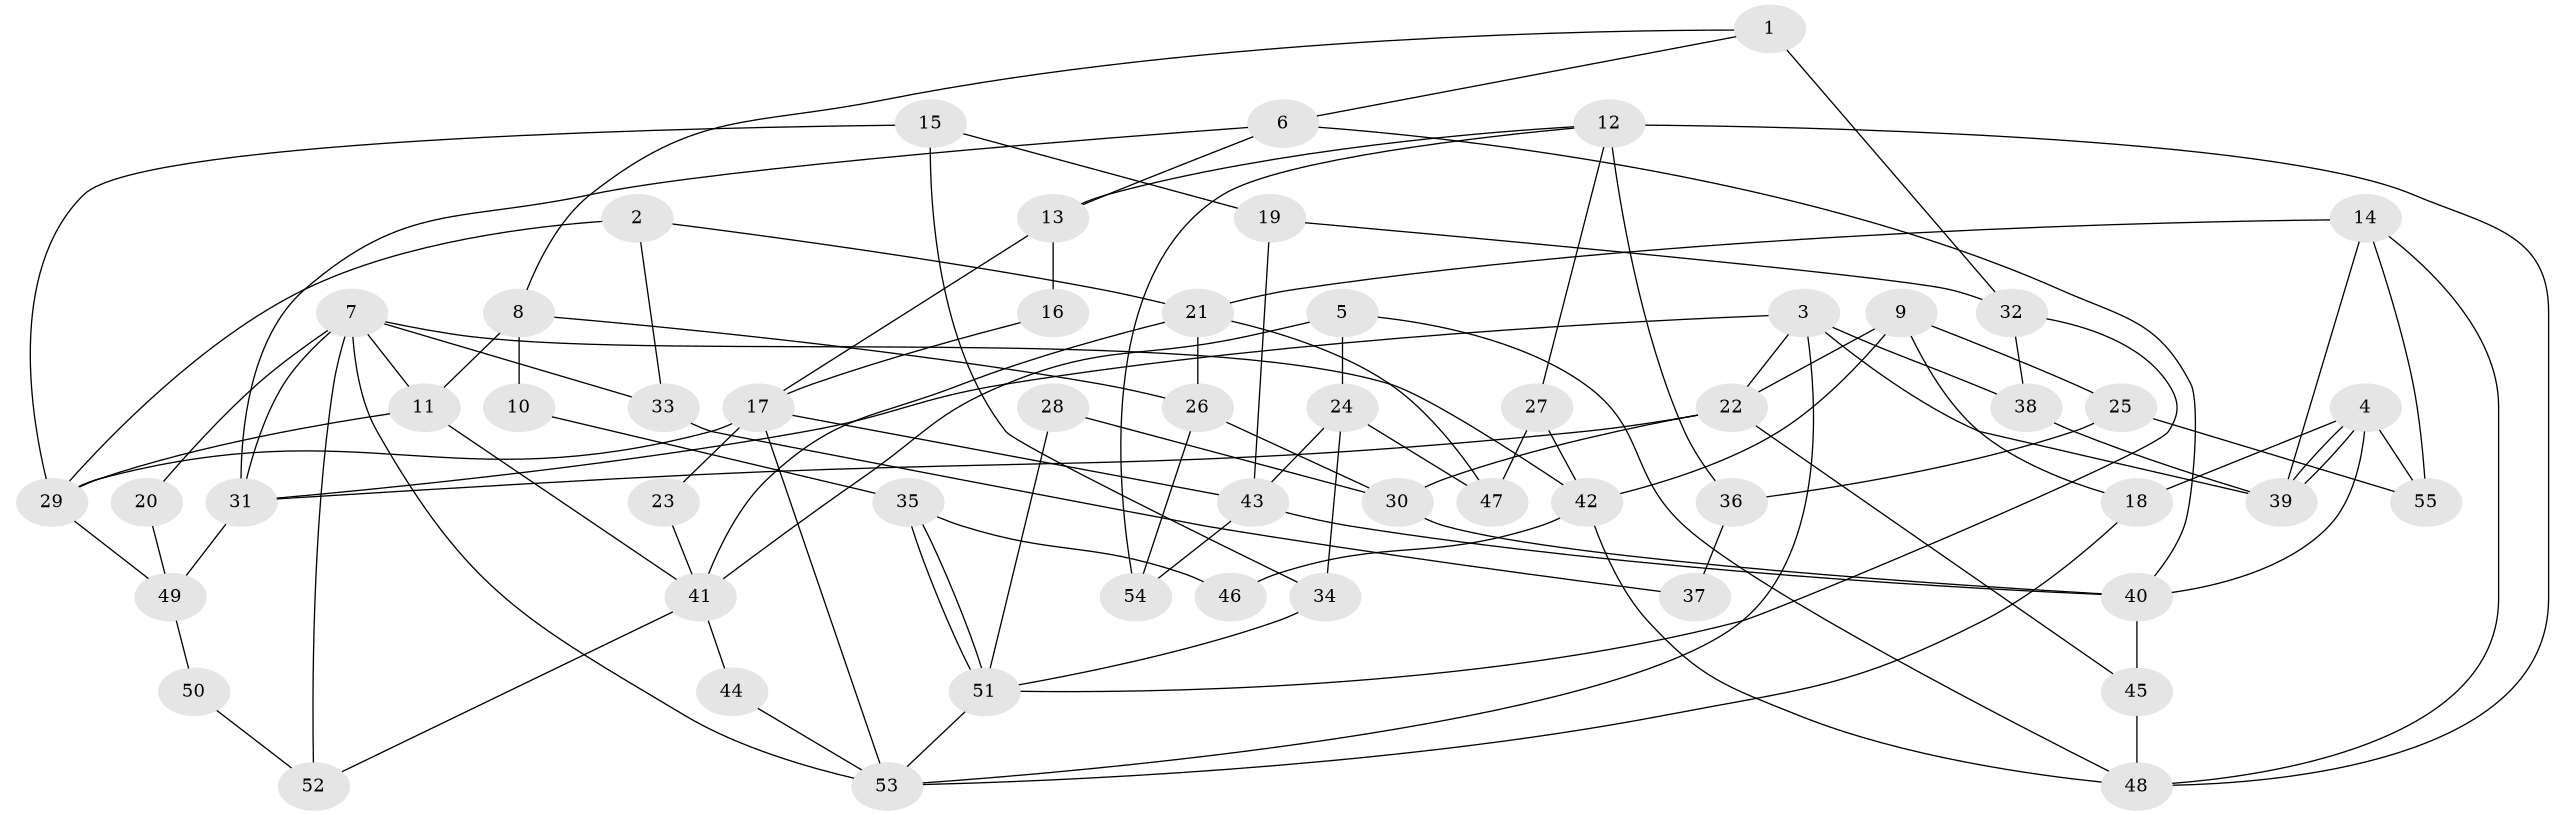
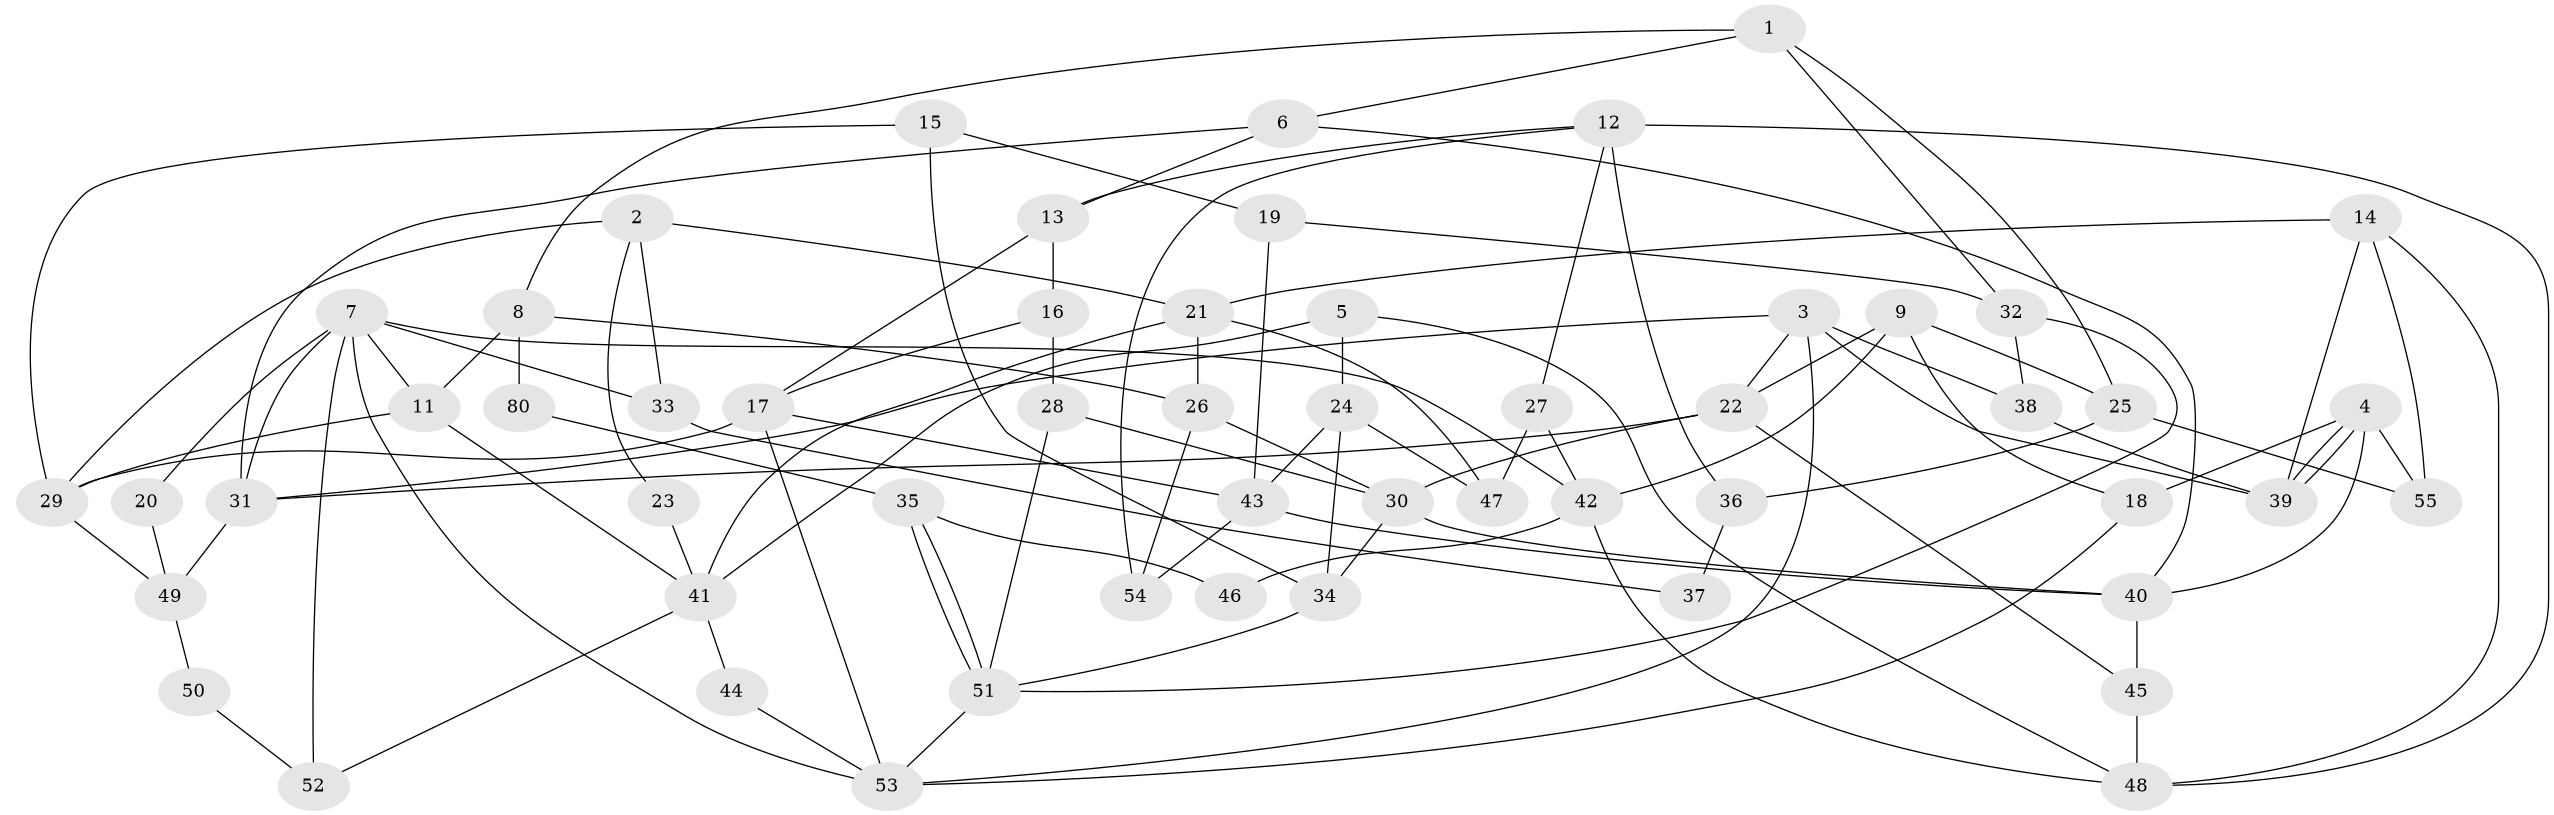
none -> (1978, 193)
none -> (1053, 361)
(519, 408) -> (519, 408)
(704, 462) -> (608, 365)
none -> (1368, 542)
